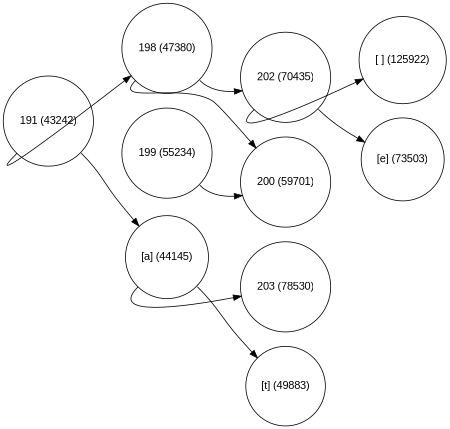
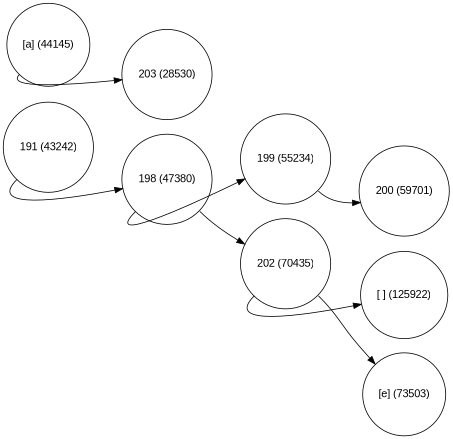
(194, 95) -> (177, 210)
(108, 186) -> none
(286, 287) -> (167, 75)
(286, 386) -> none
